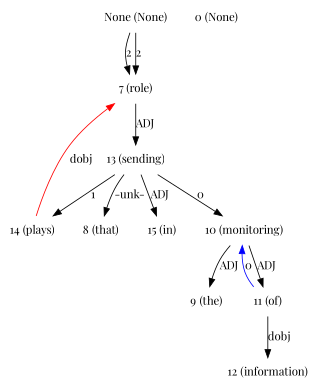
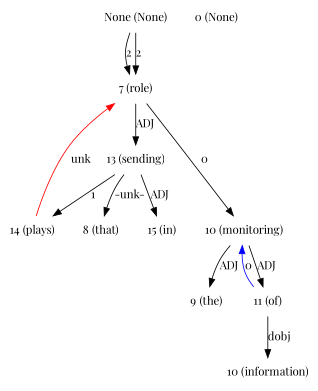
(81, 160) -> (81, 160)
(187, 193) -> (188, 156)
(268, 373) -> (268, 373)
